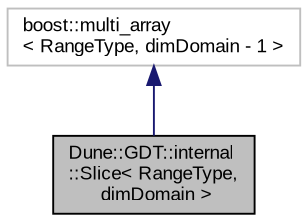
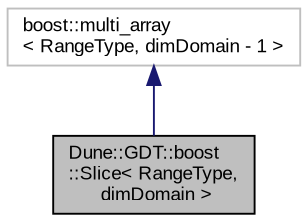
(154, 175) -> (154, 175)
